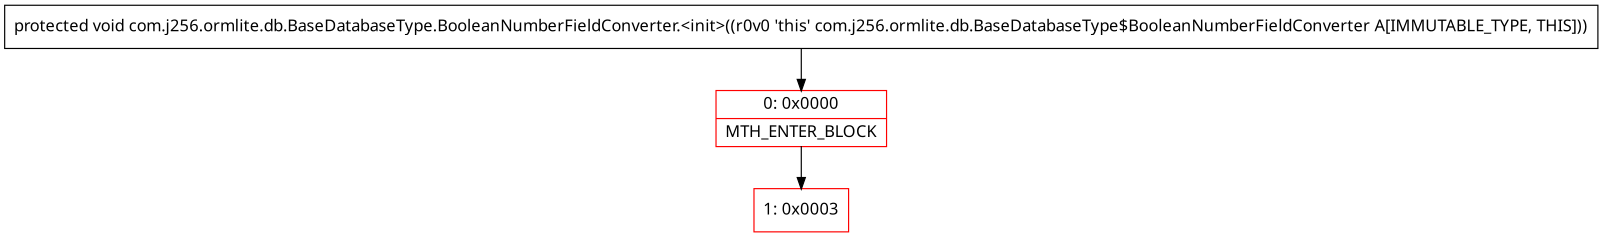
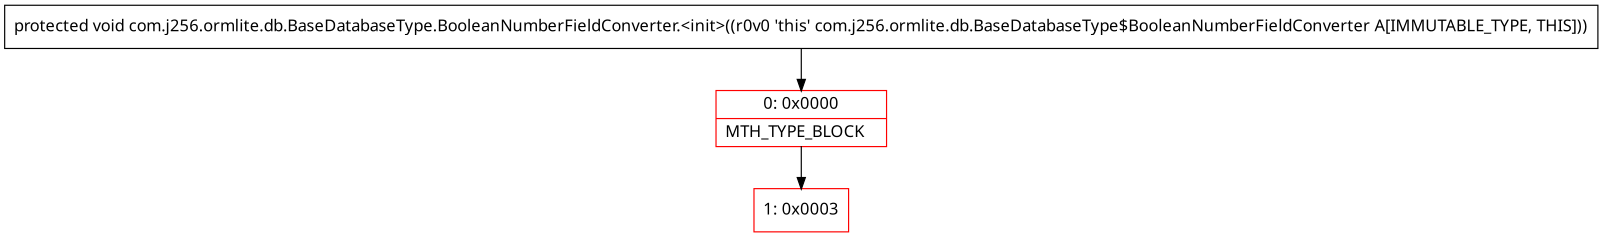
(801, 132) -> (795, 132)
